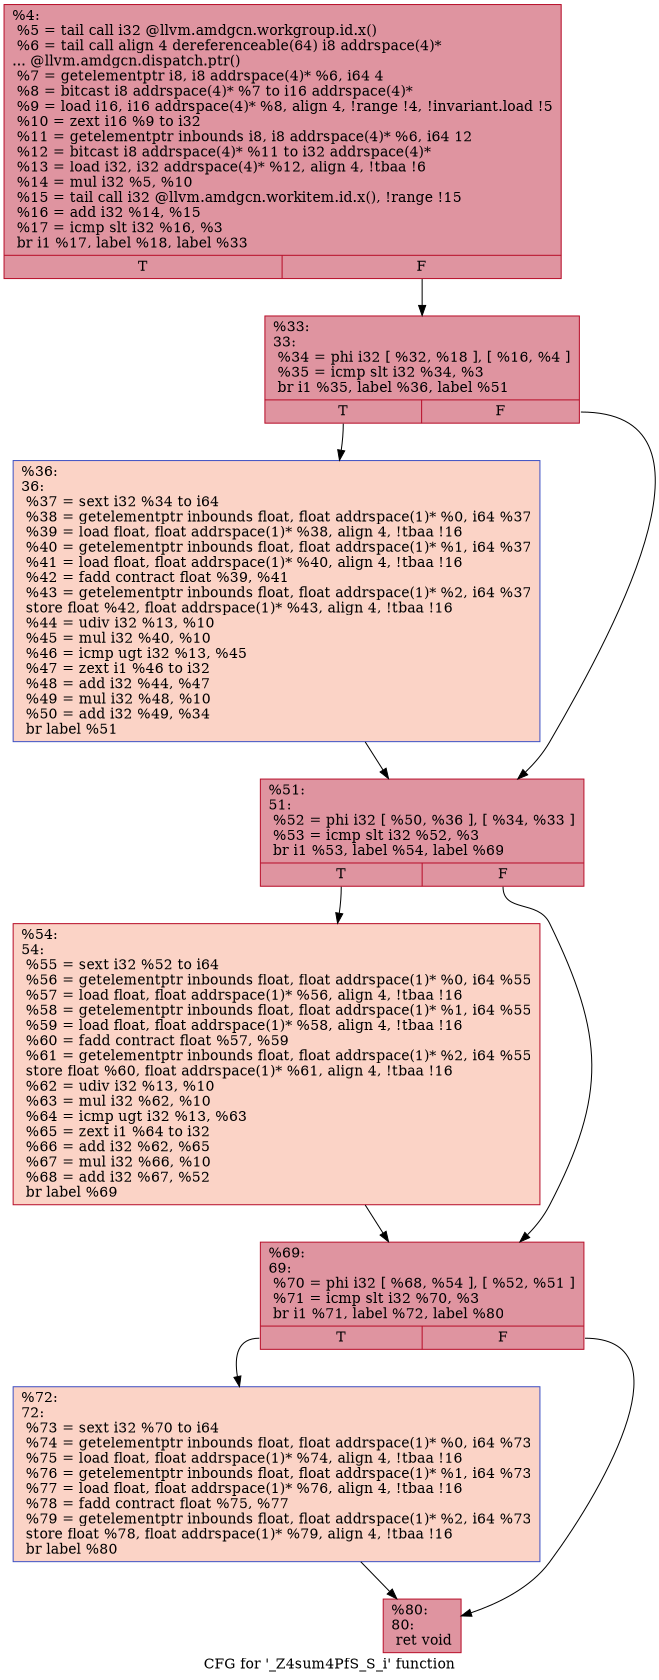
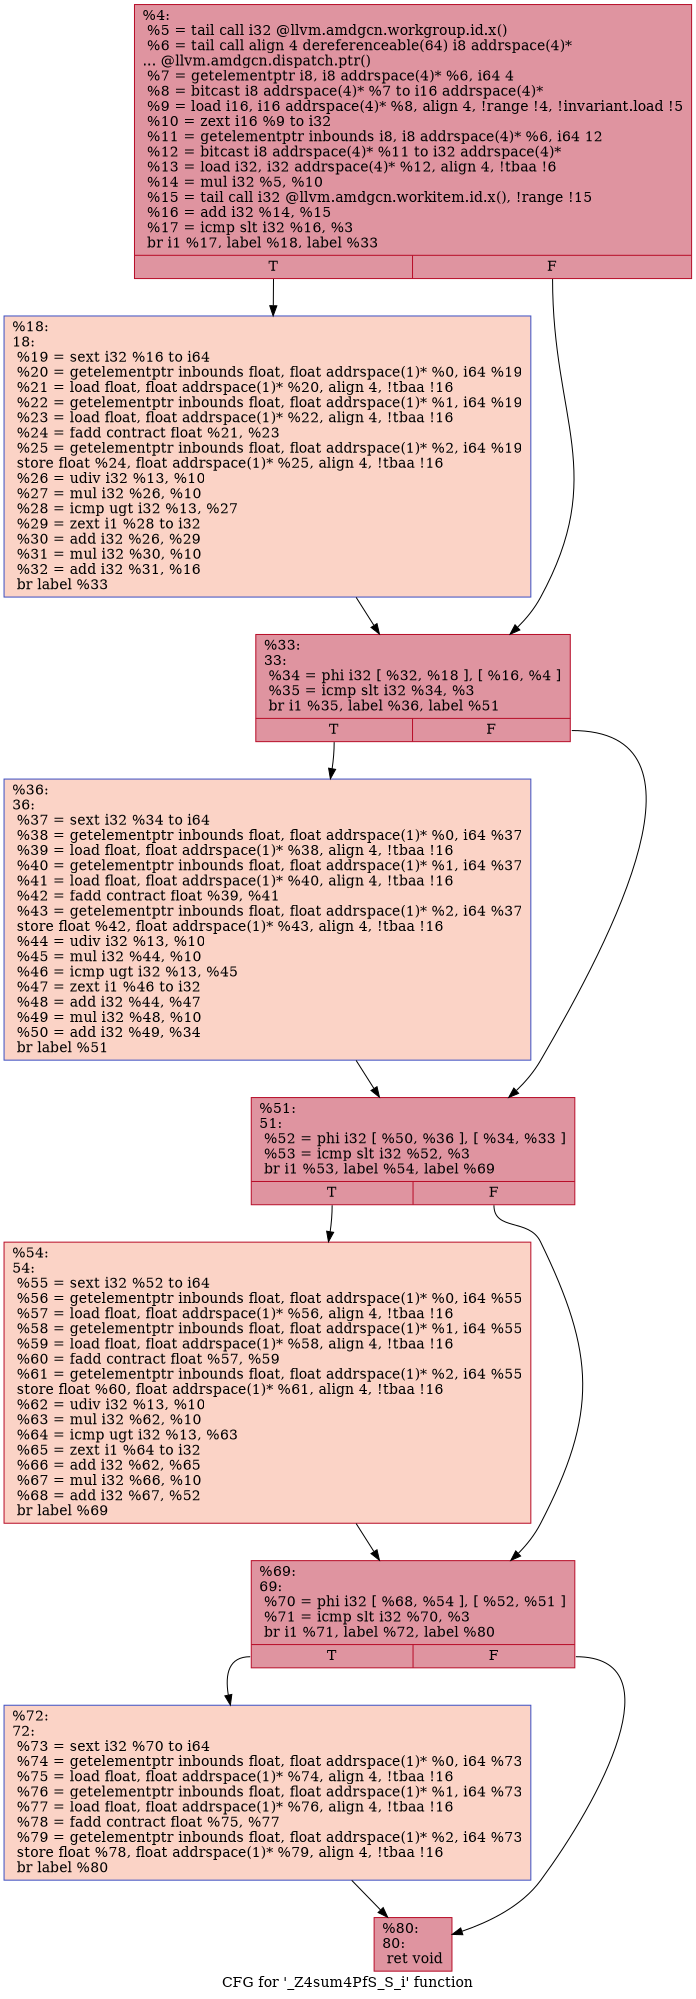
none -> (267, 457)
(116, 639) -> (107, 957)
